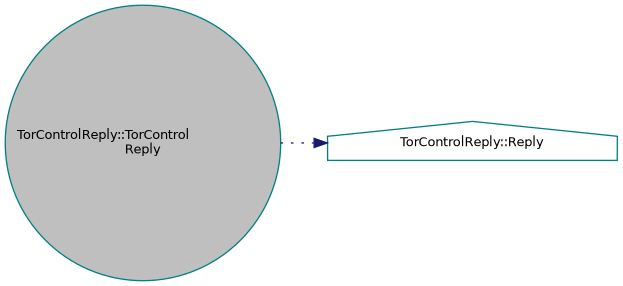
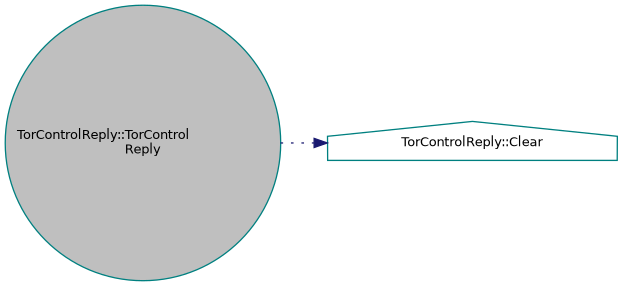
(472, 143) -> (472, 143)
